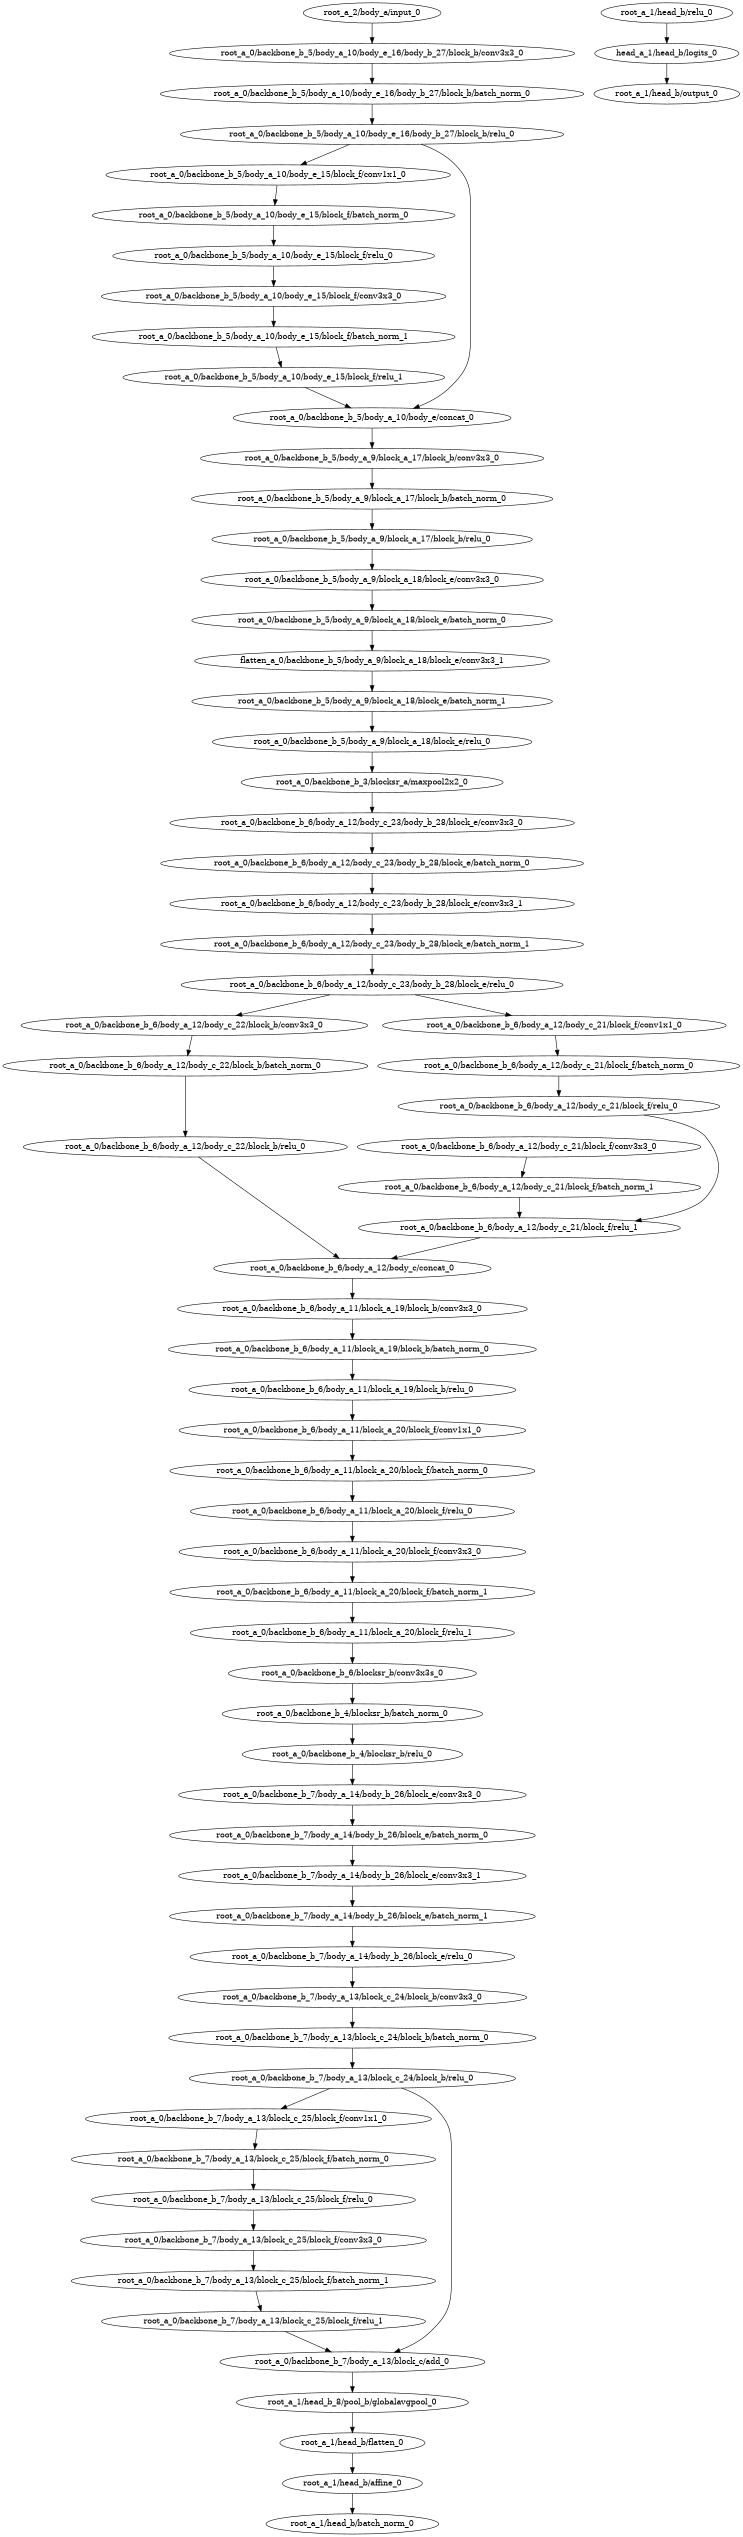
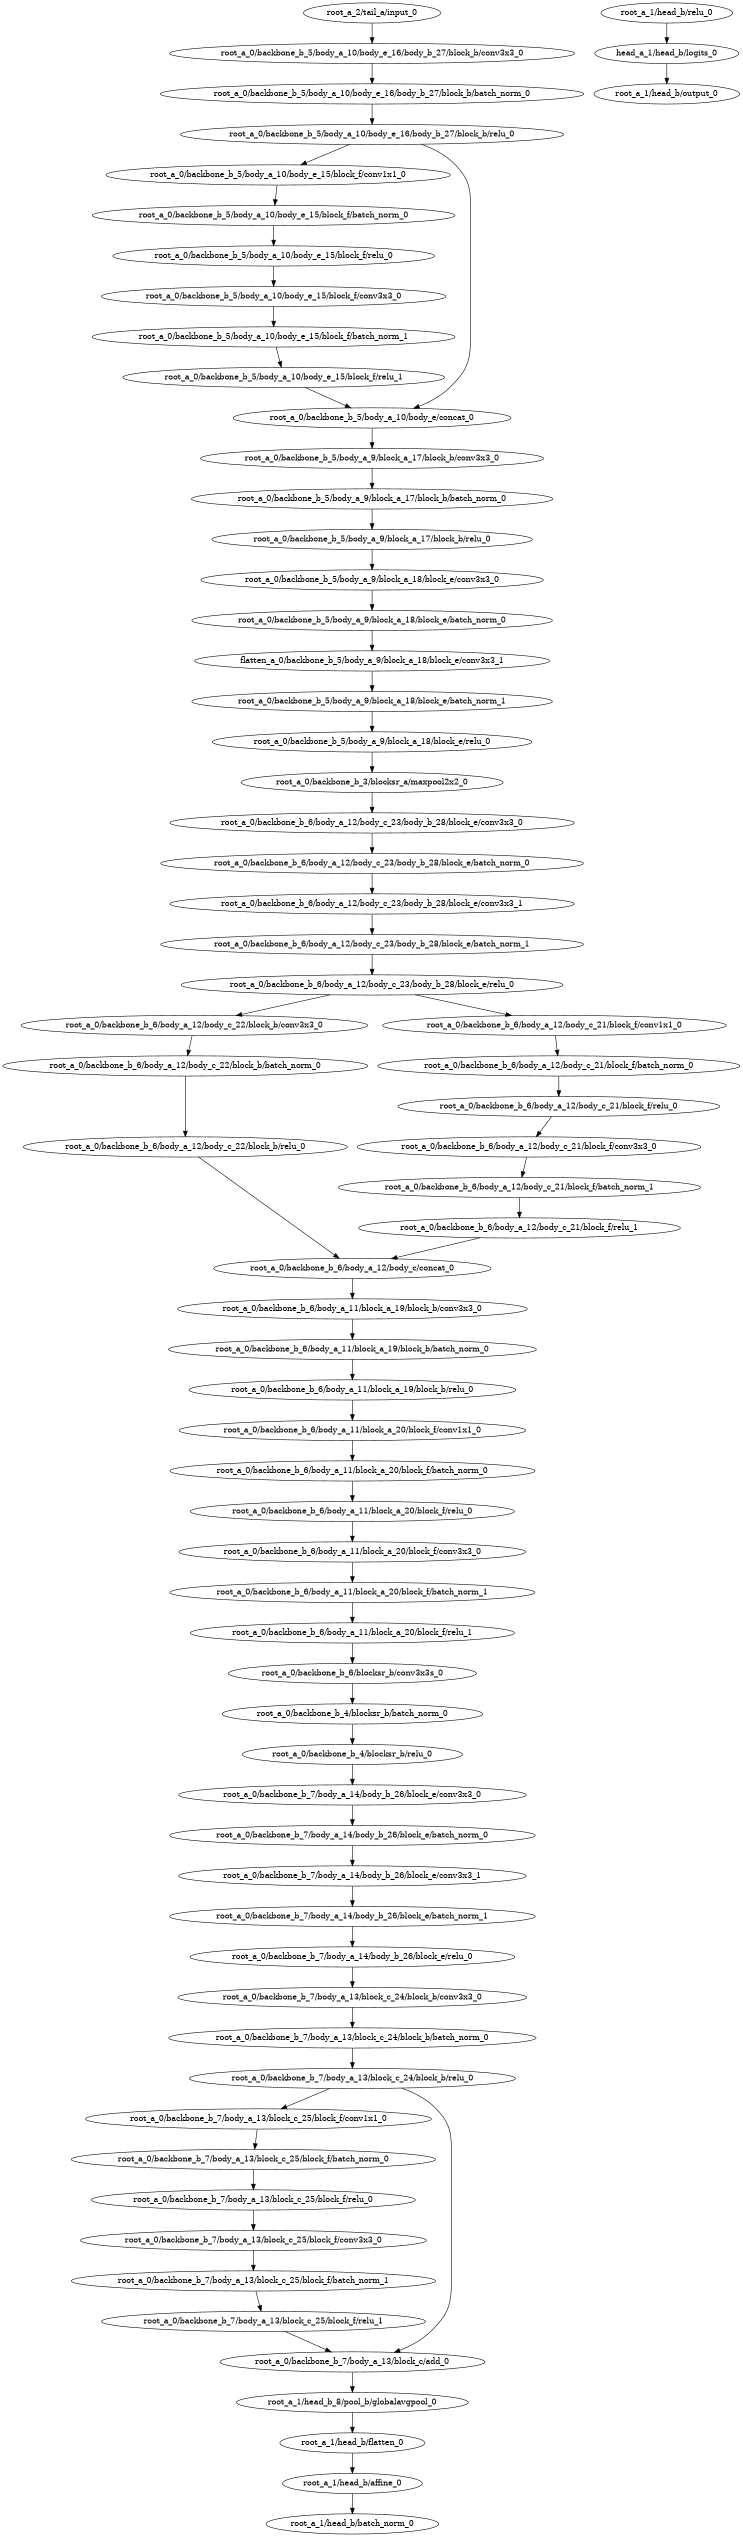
(372, 13) -> (372, 13)
(719, 1169) -> (546, 1124)
